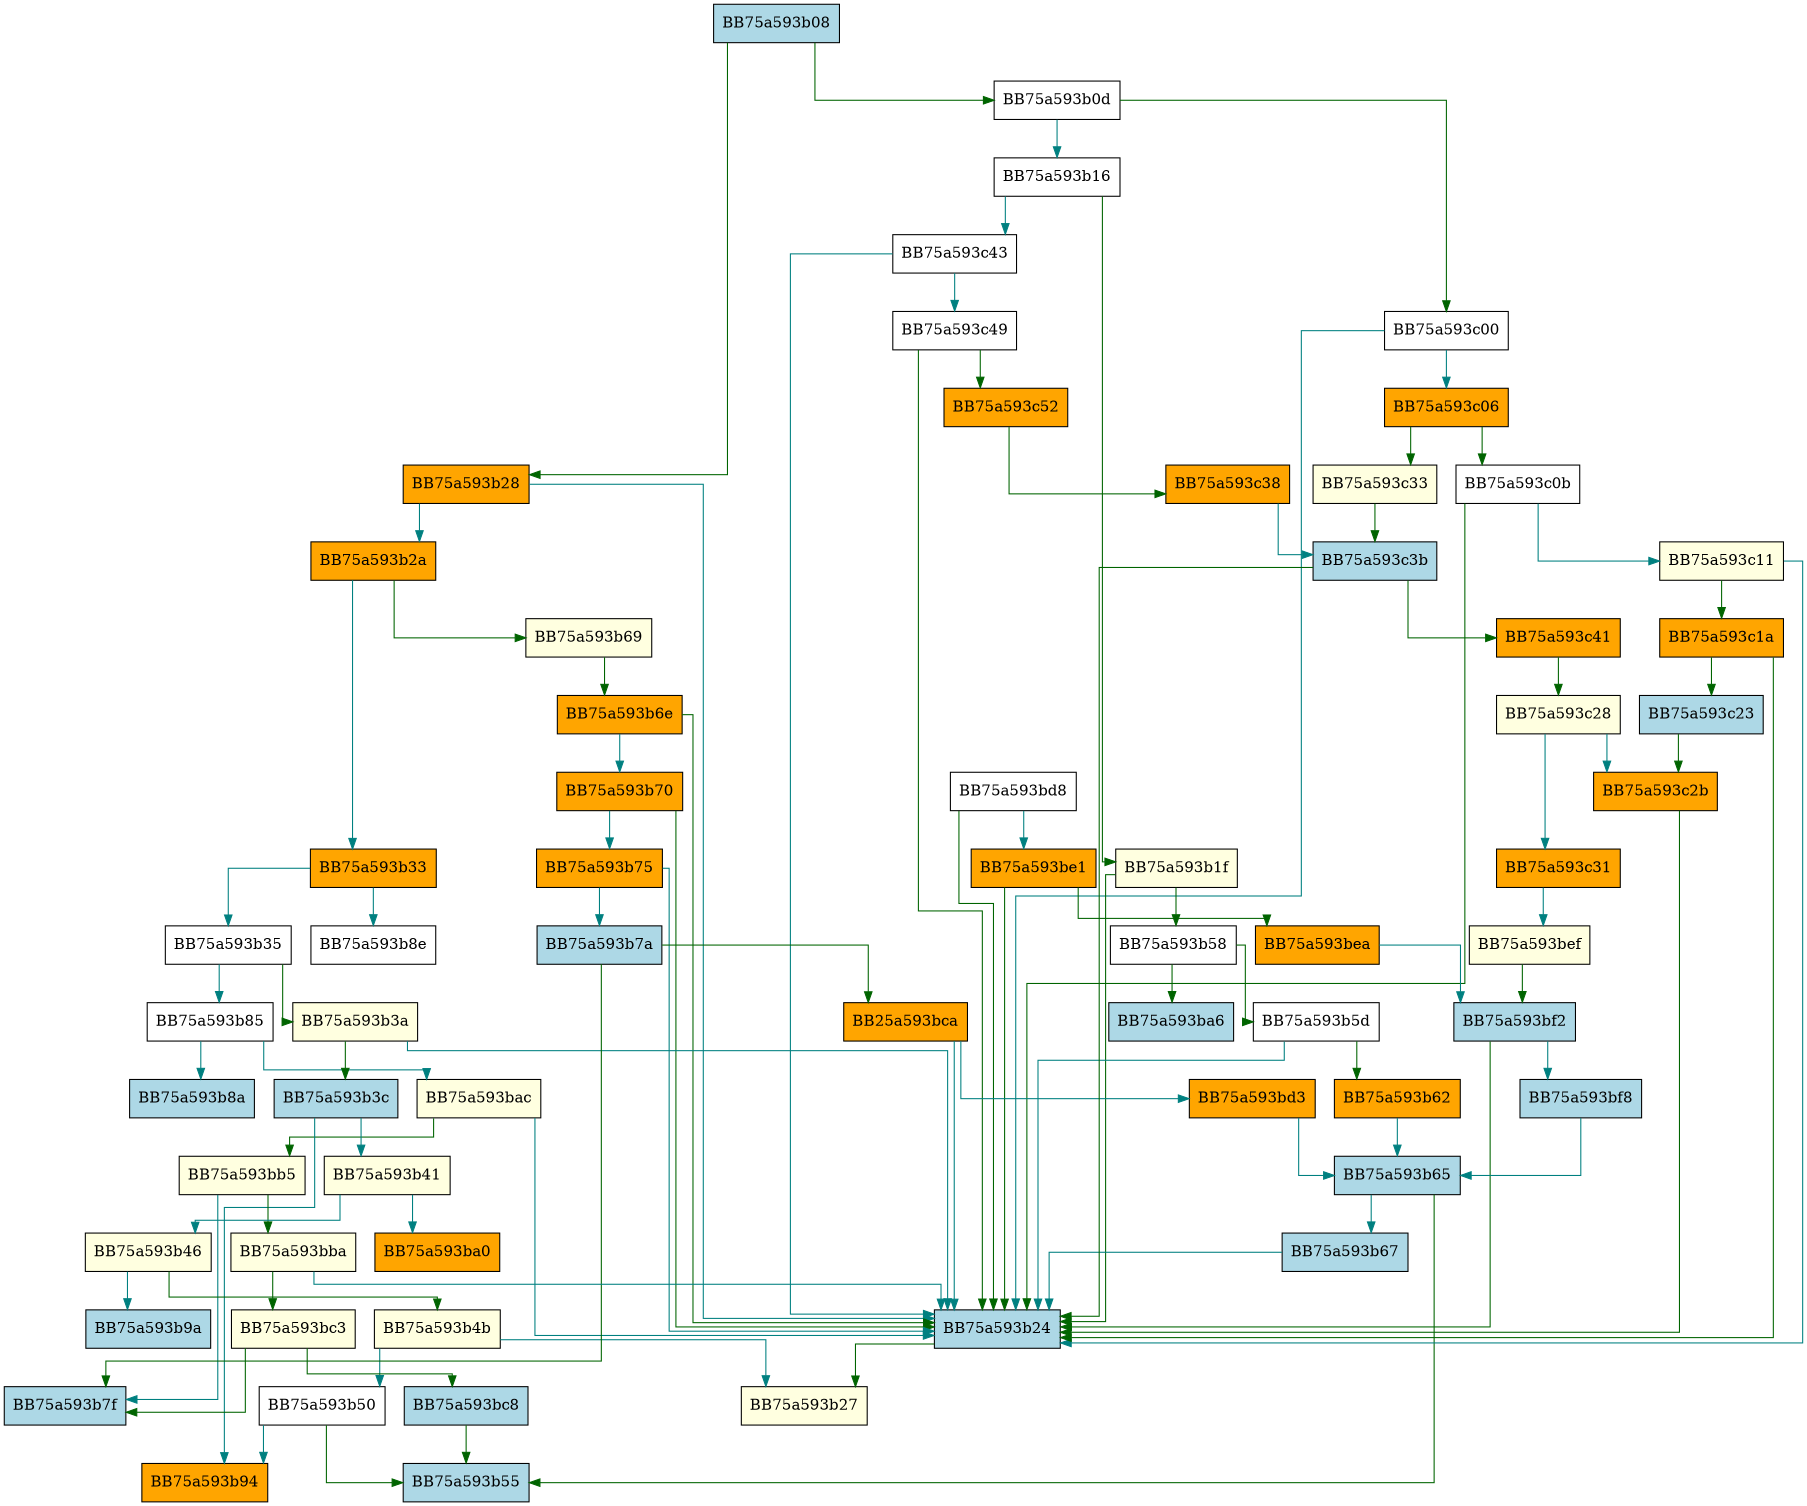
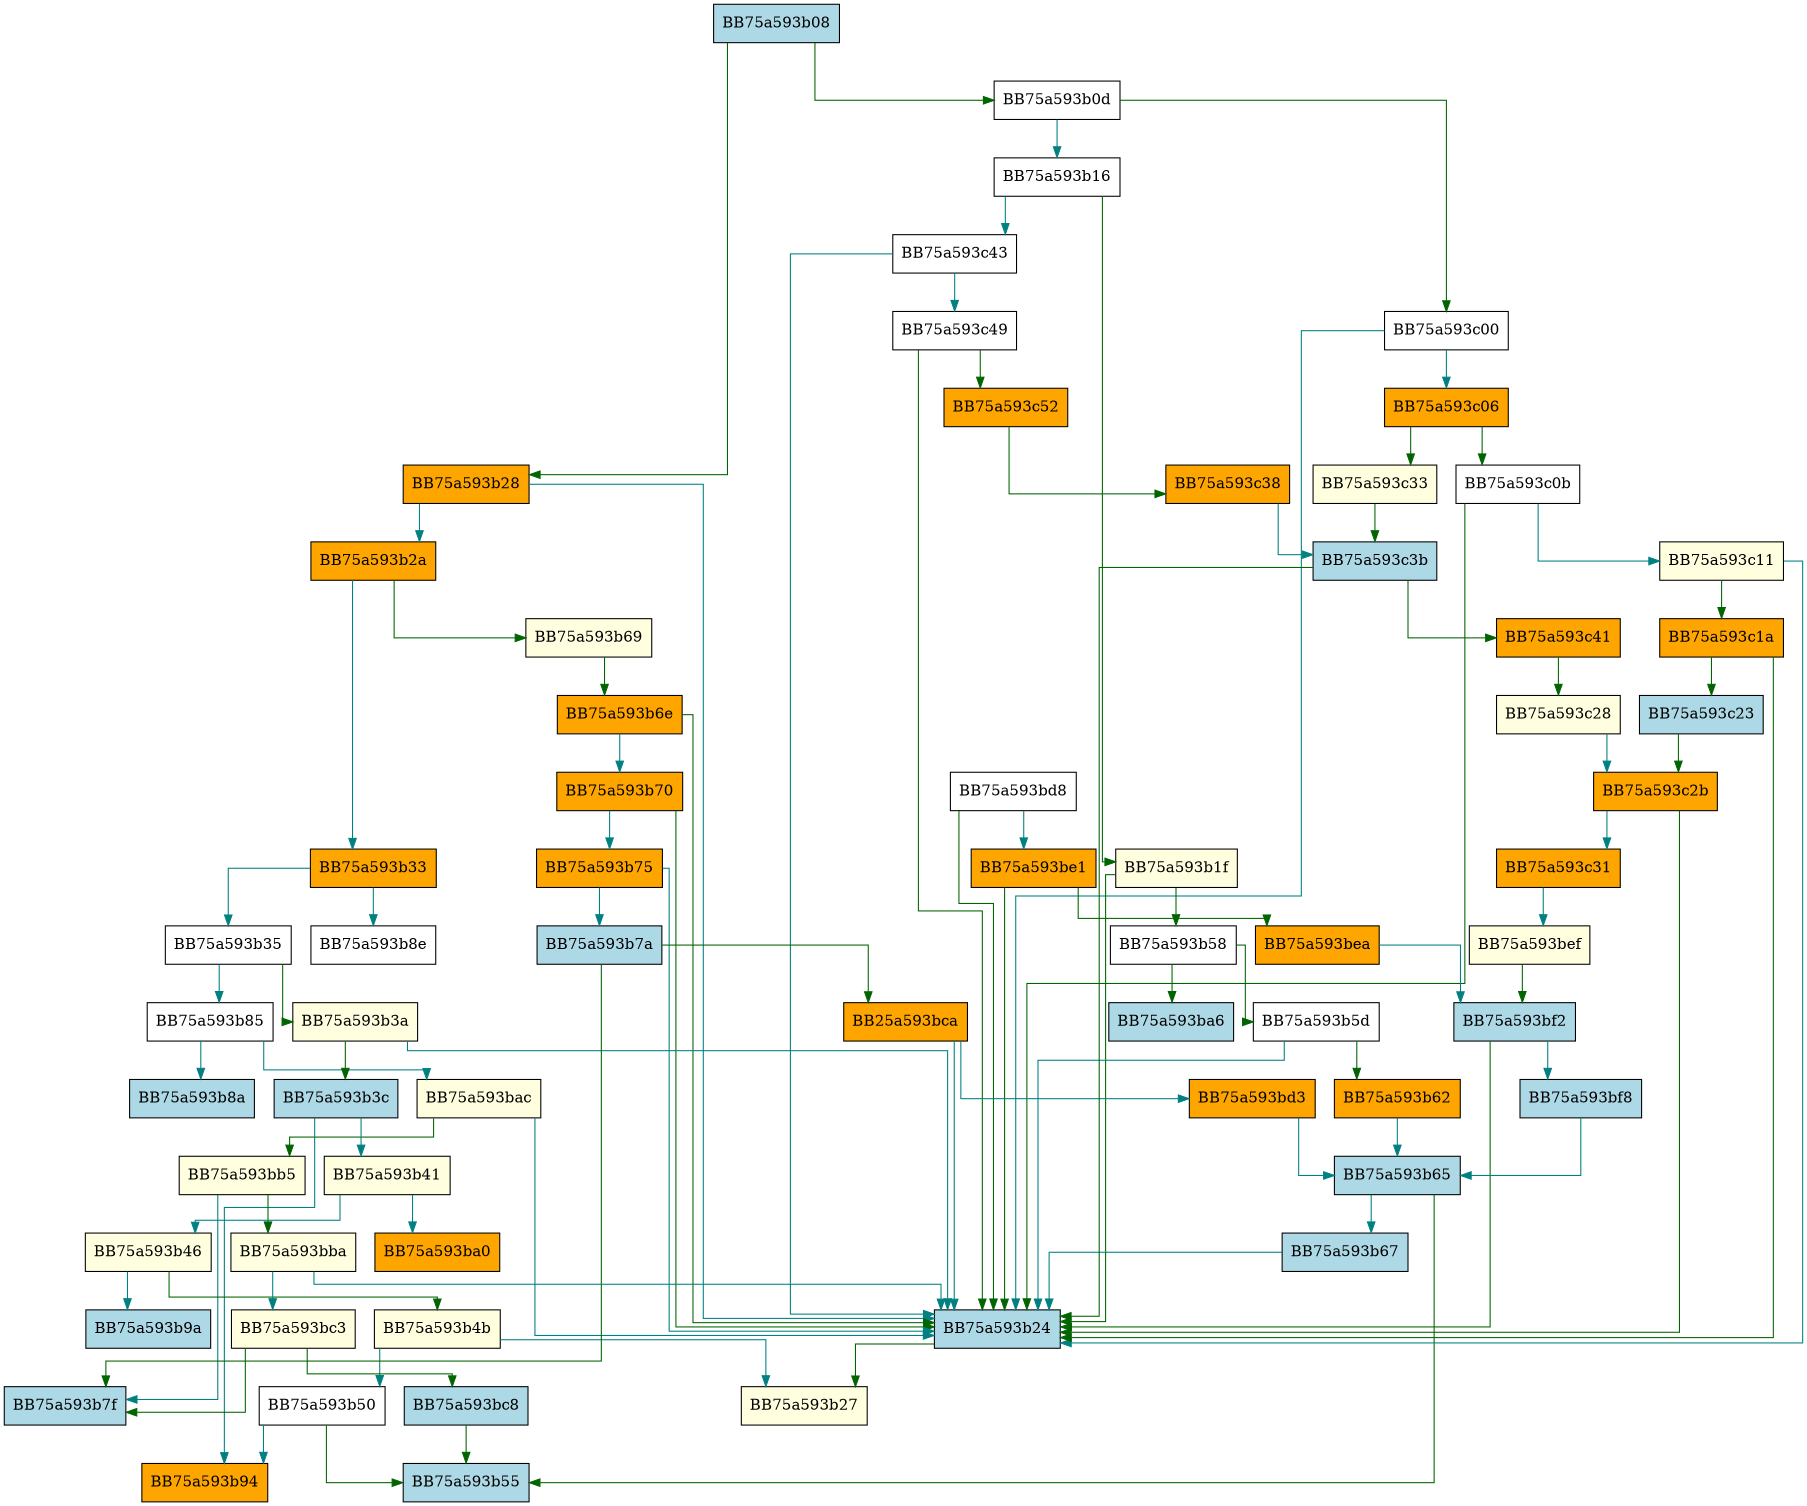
(1545, 786) -> (1607, 824)
(273, 1285) -> (273, 1285)
